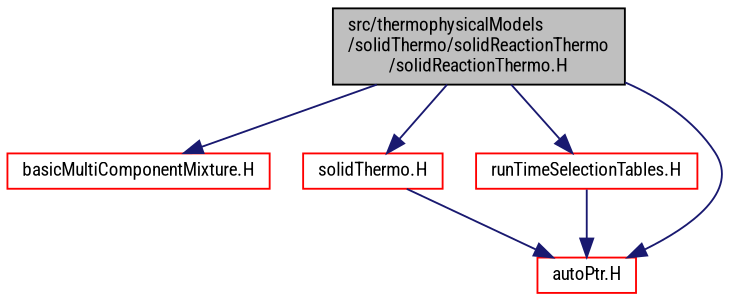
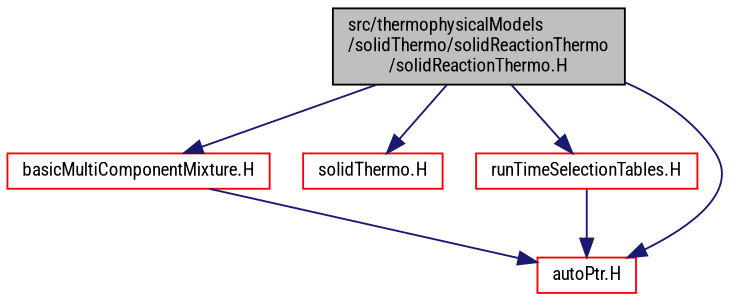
(471, 219) -> (364, 223)
